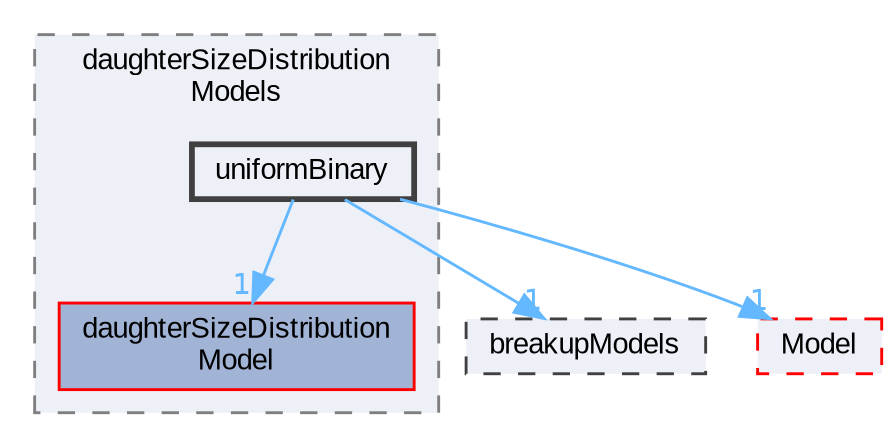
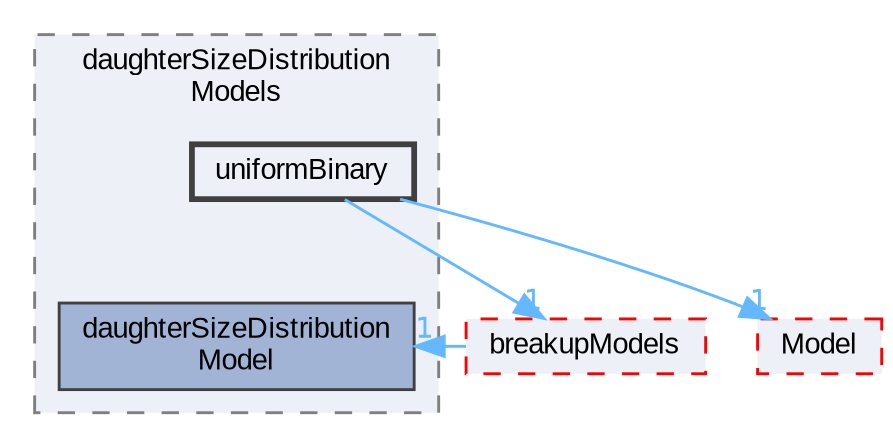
(278, 237) -> (456, 346)
(237, 346) -> (237, 346)
(586, 346) -> (586, 346)
